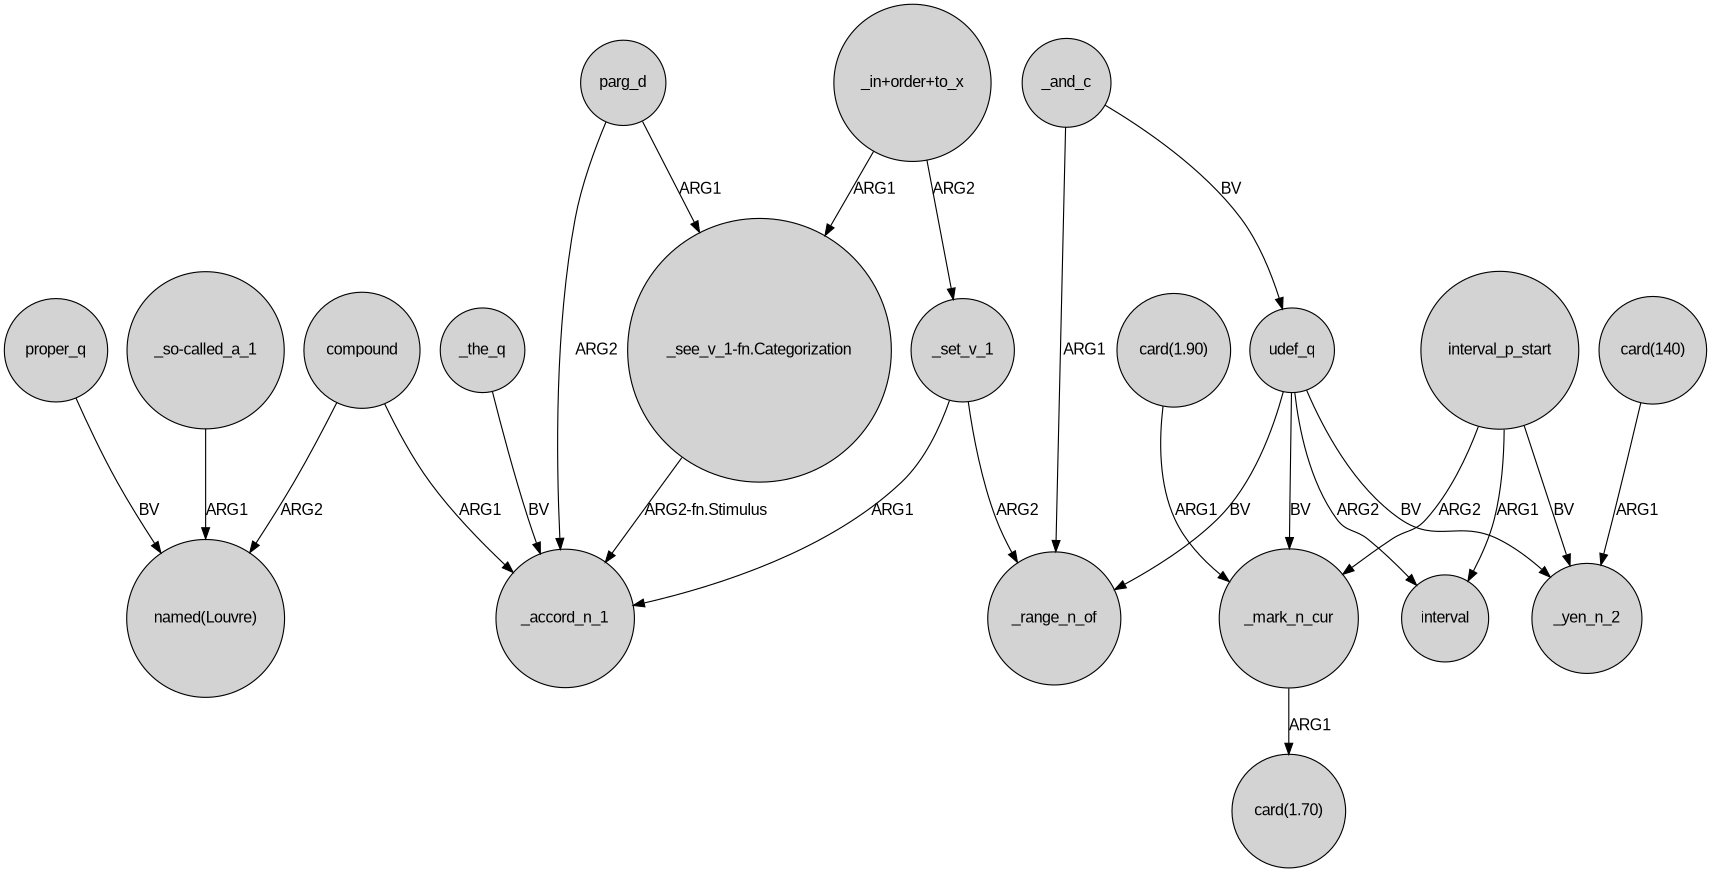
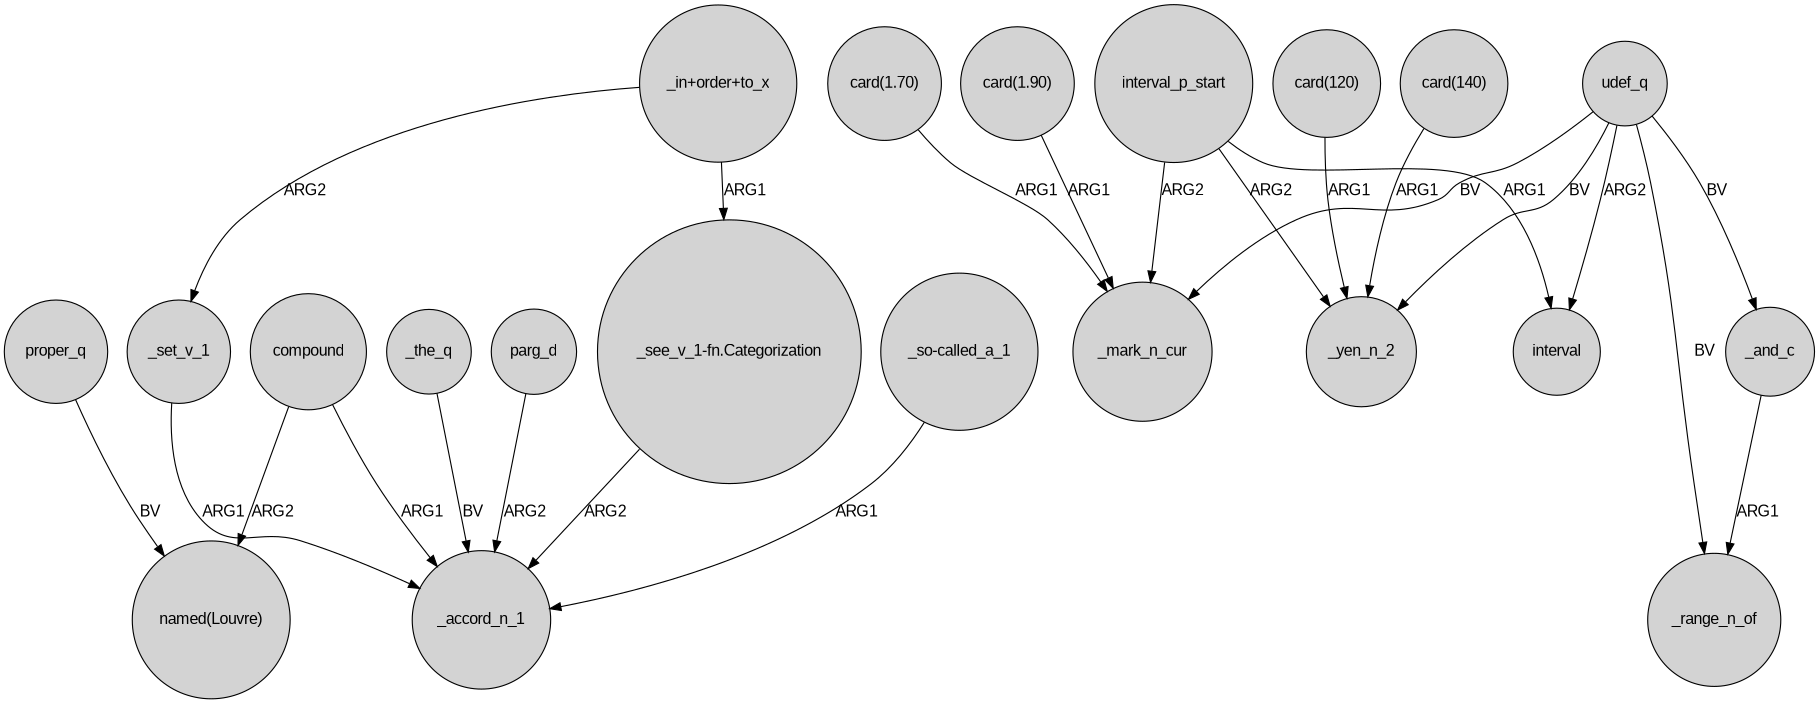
none -> (1327, 84)
(668, 172) -> none
(1212, 185) -> (1711, 203)
(206, 478) -> (761, 547)
(984, 479) -> none
(706, 511) -> (605, 512)
(1564, 511) -> (1271, 191)
(1289, 716) -> (1015, 199)
